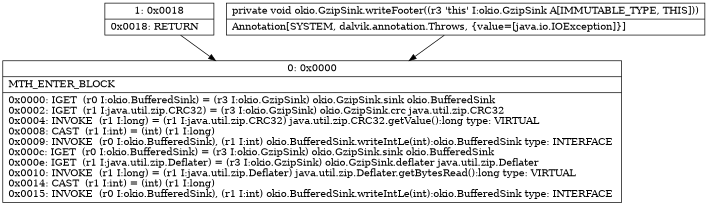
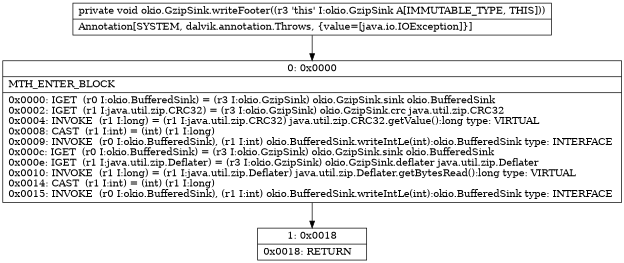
(195, 46) -> (312, 212)
